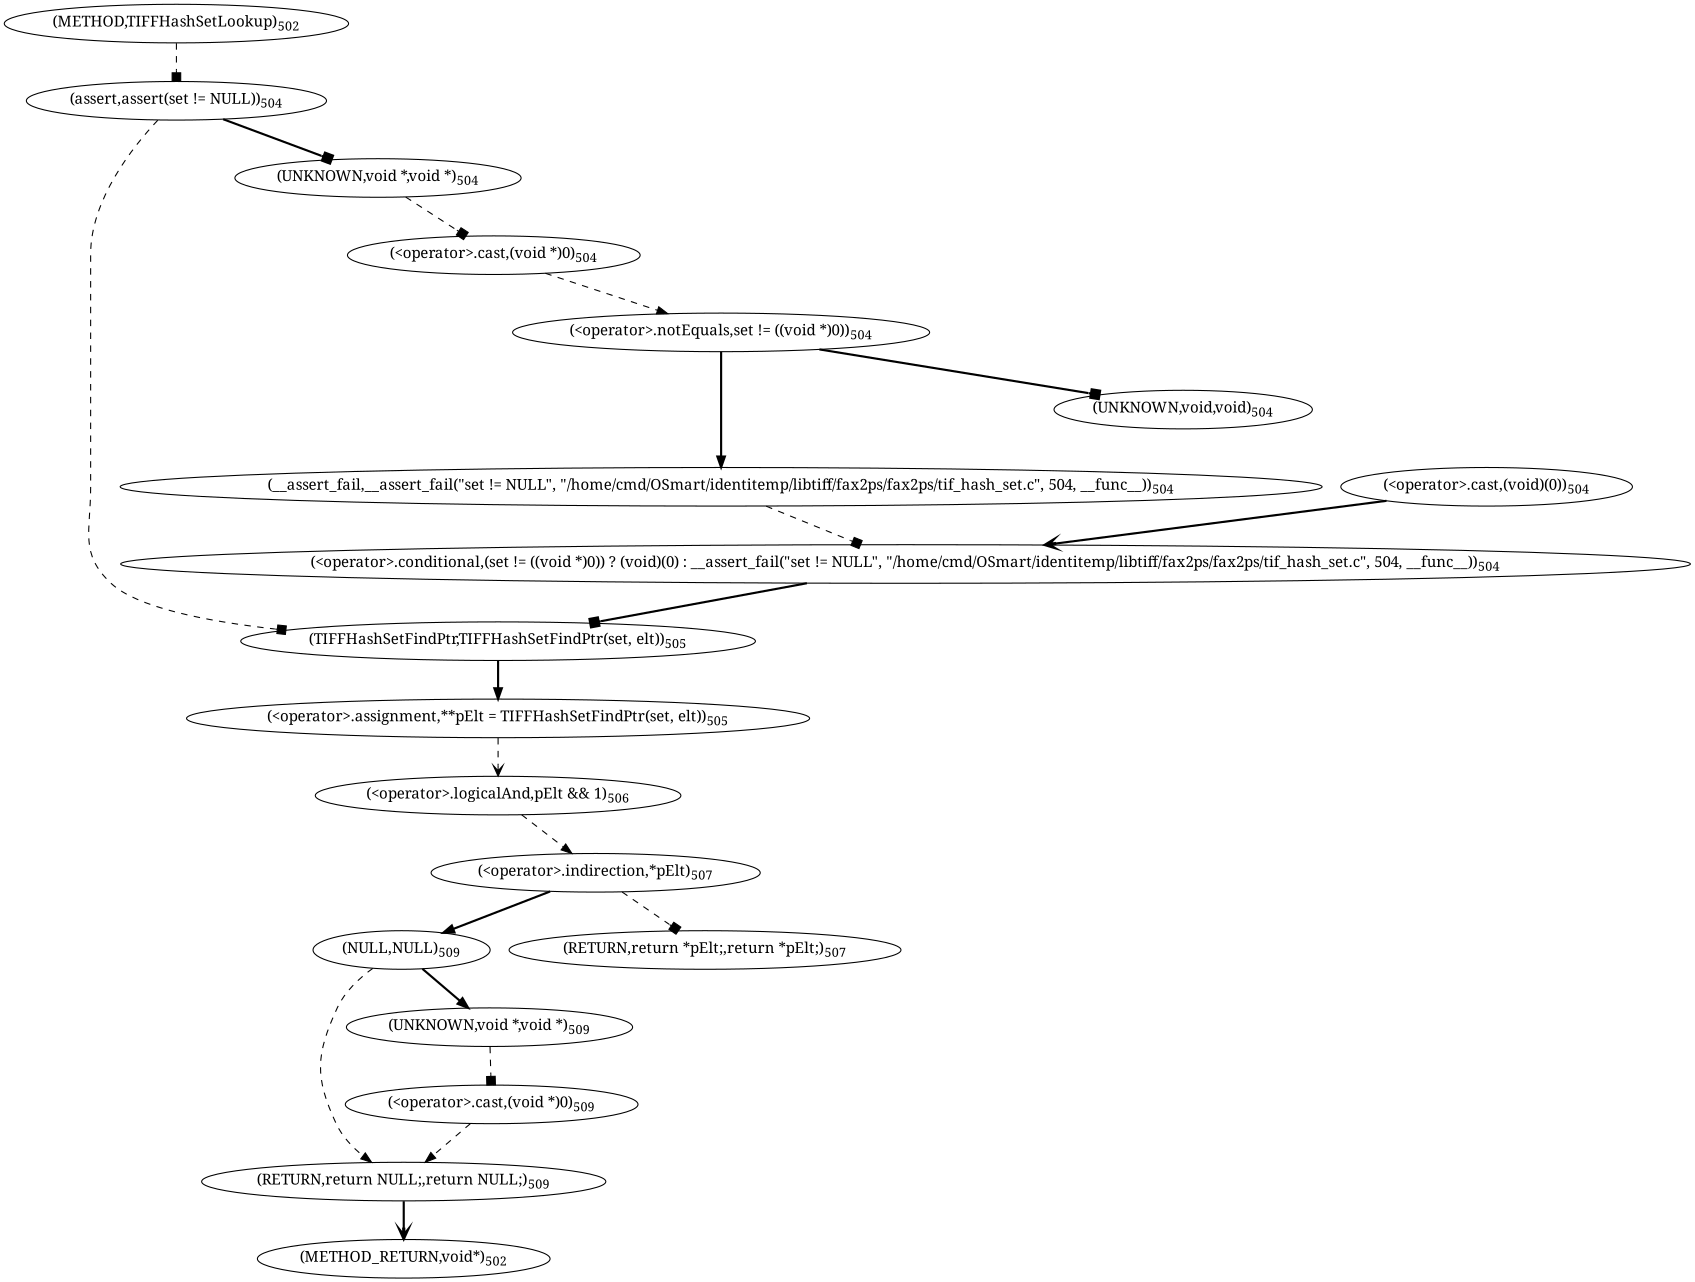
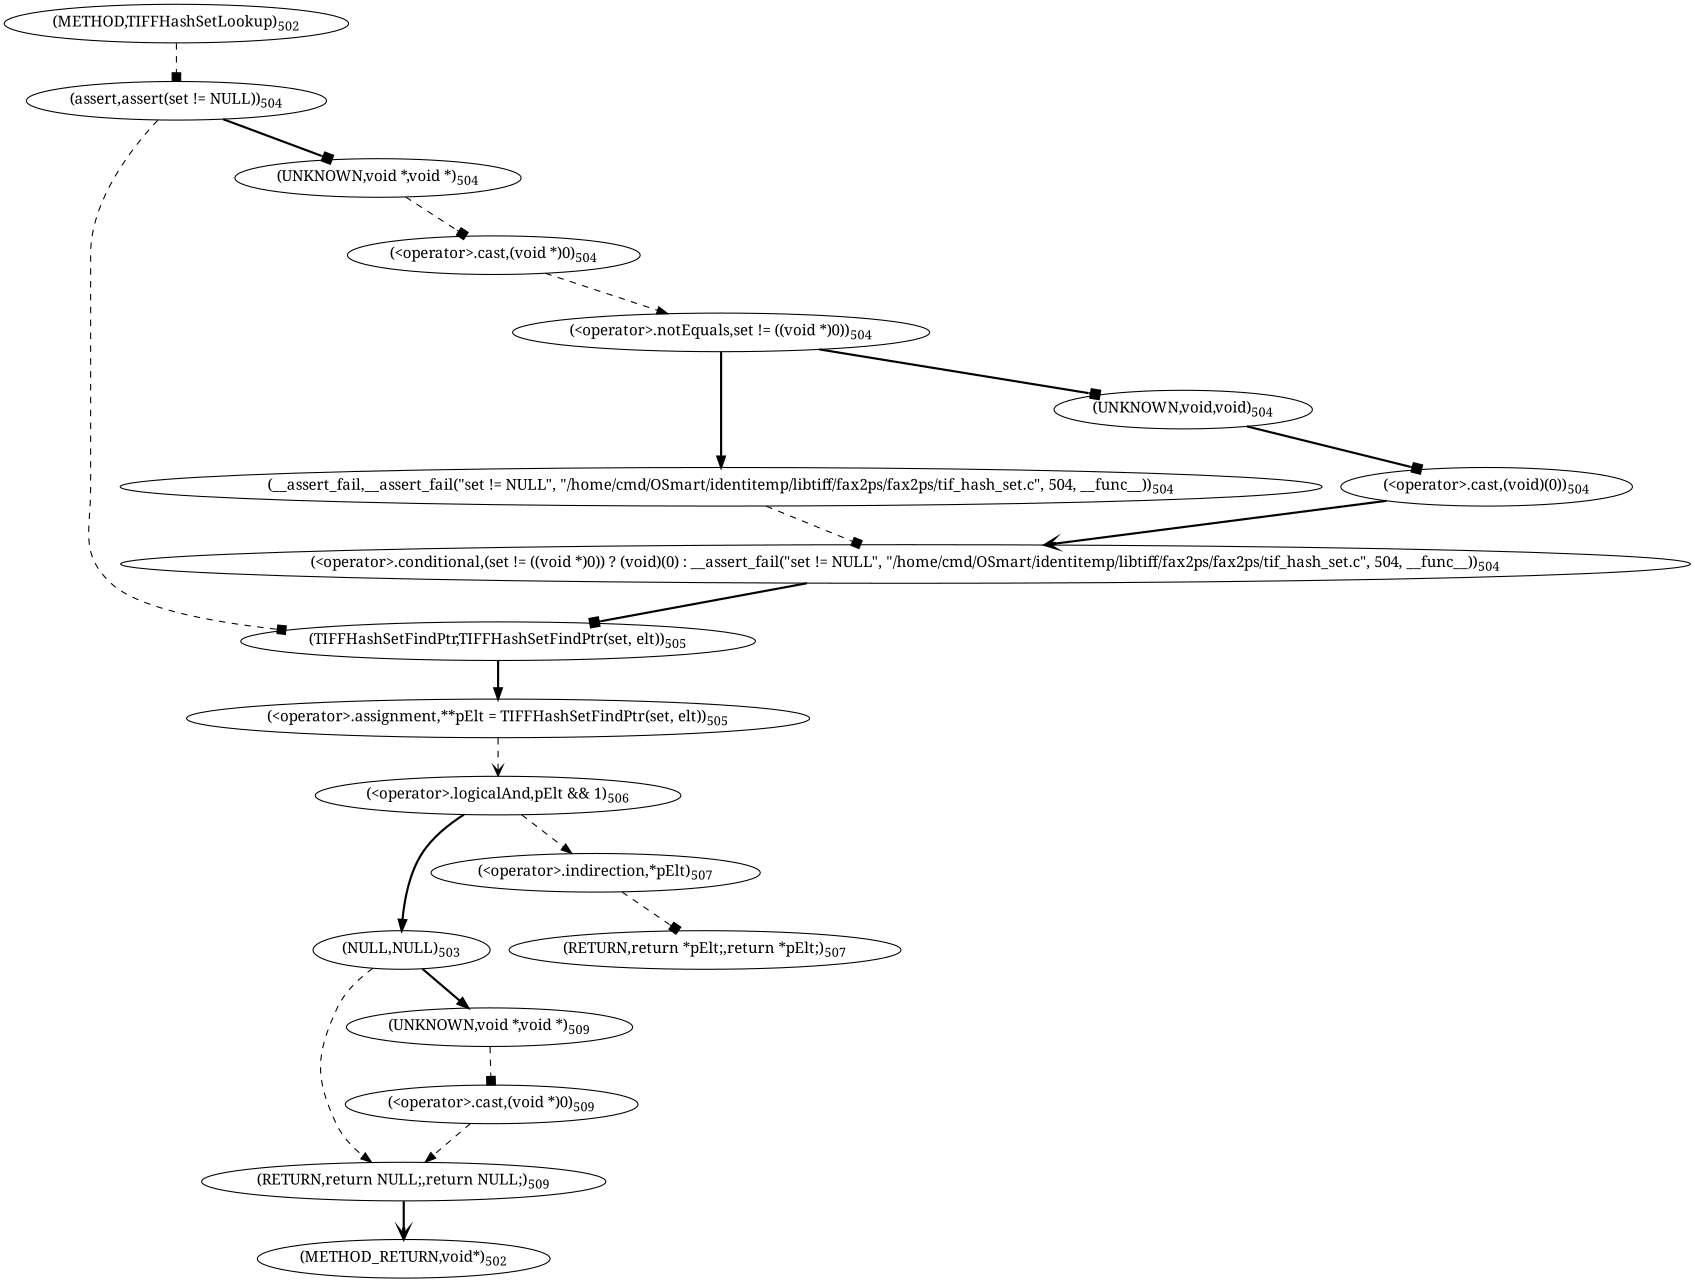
none -> (1329, 447)
(502, 910) -> (419, 859)
(450, 948) -> (450, 948)
